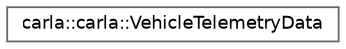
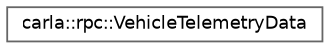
(173, 24) -> (165, 24)
